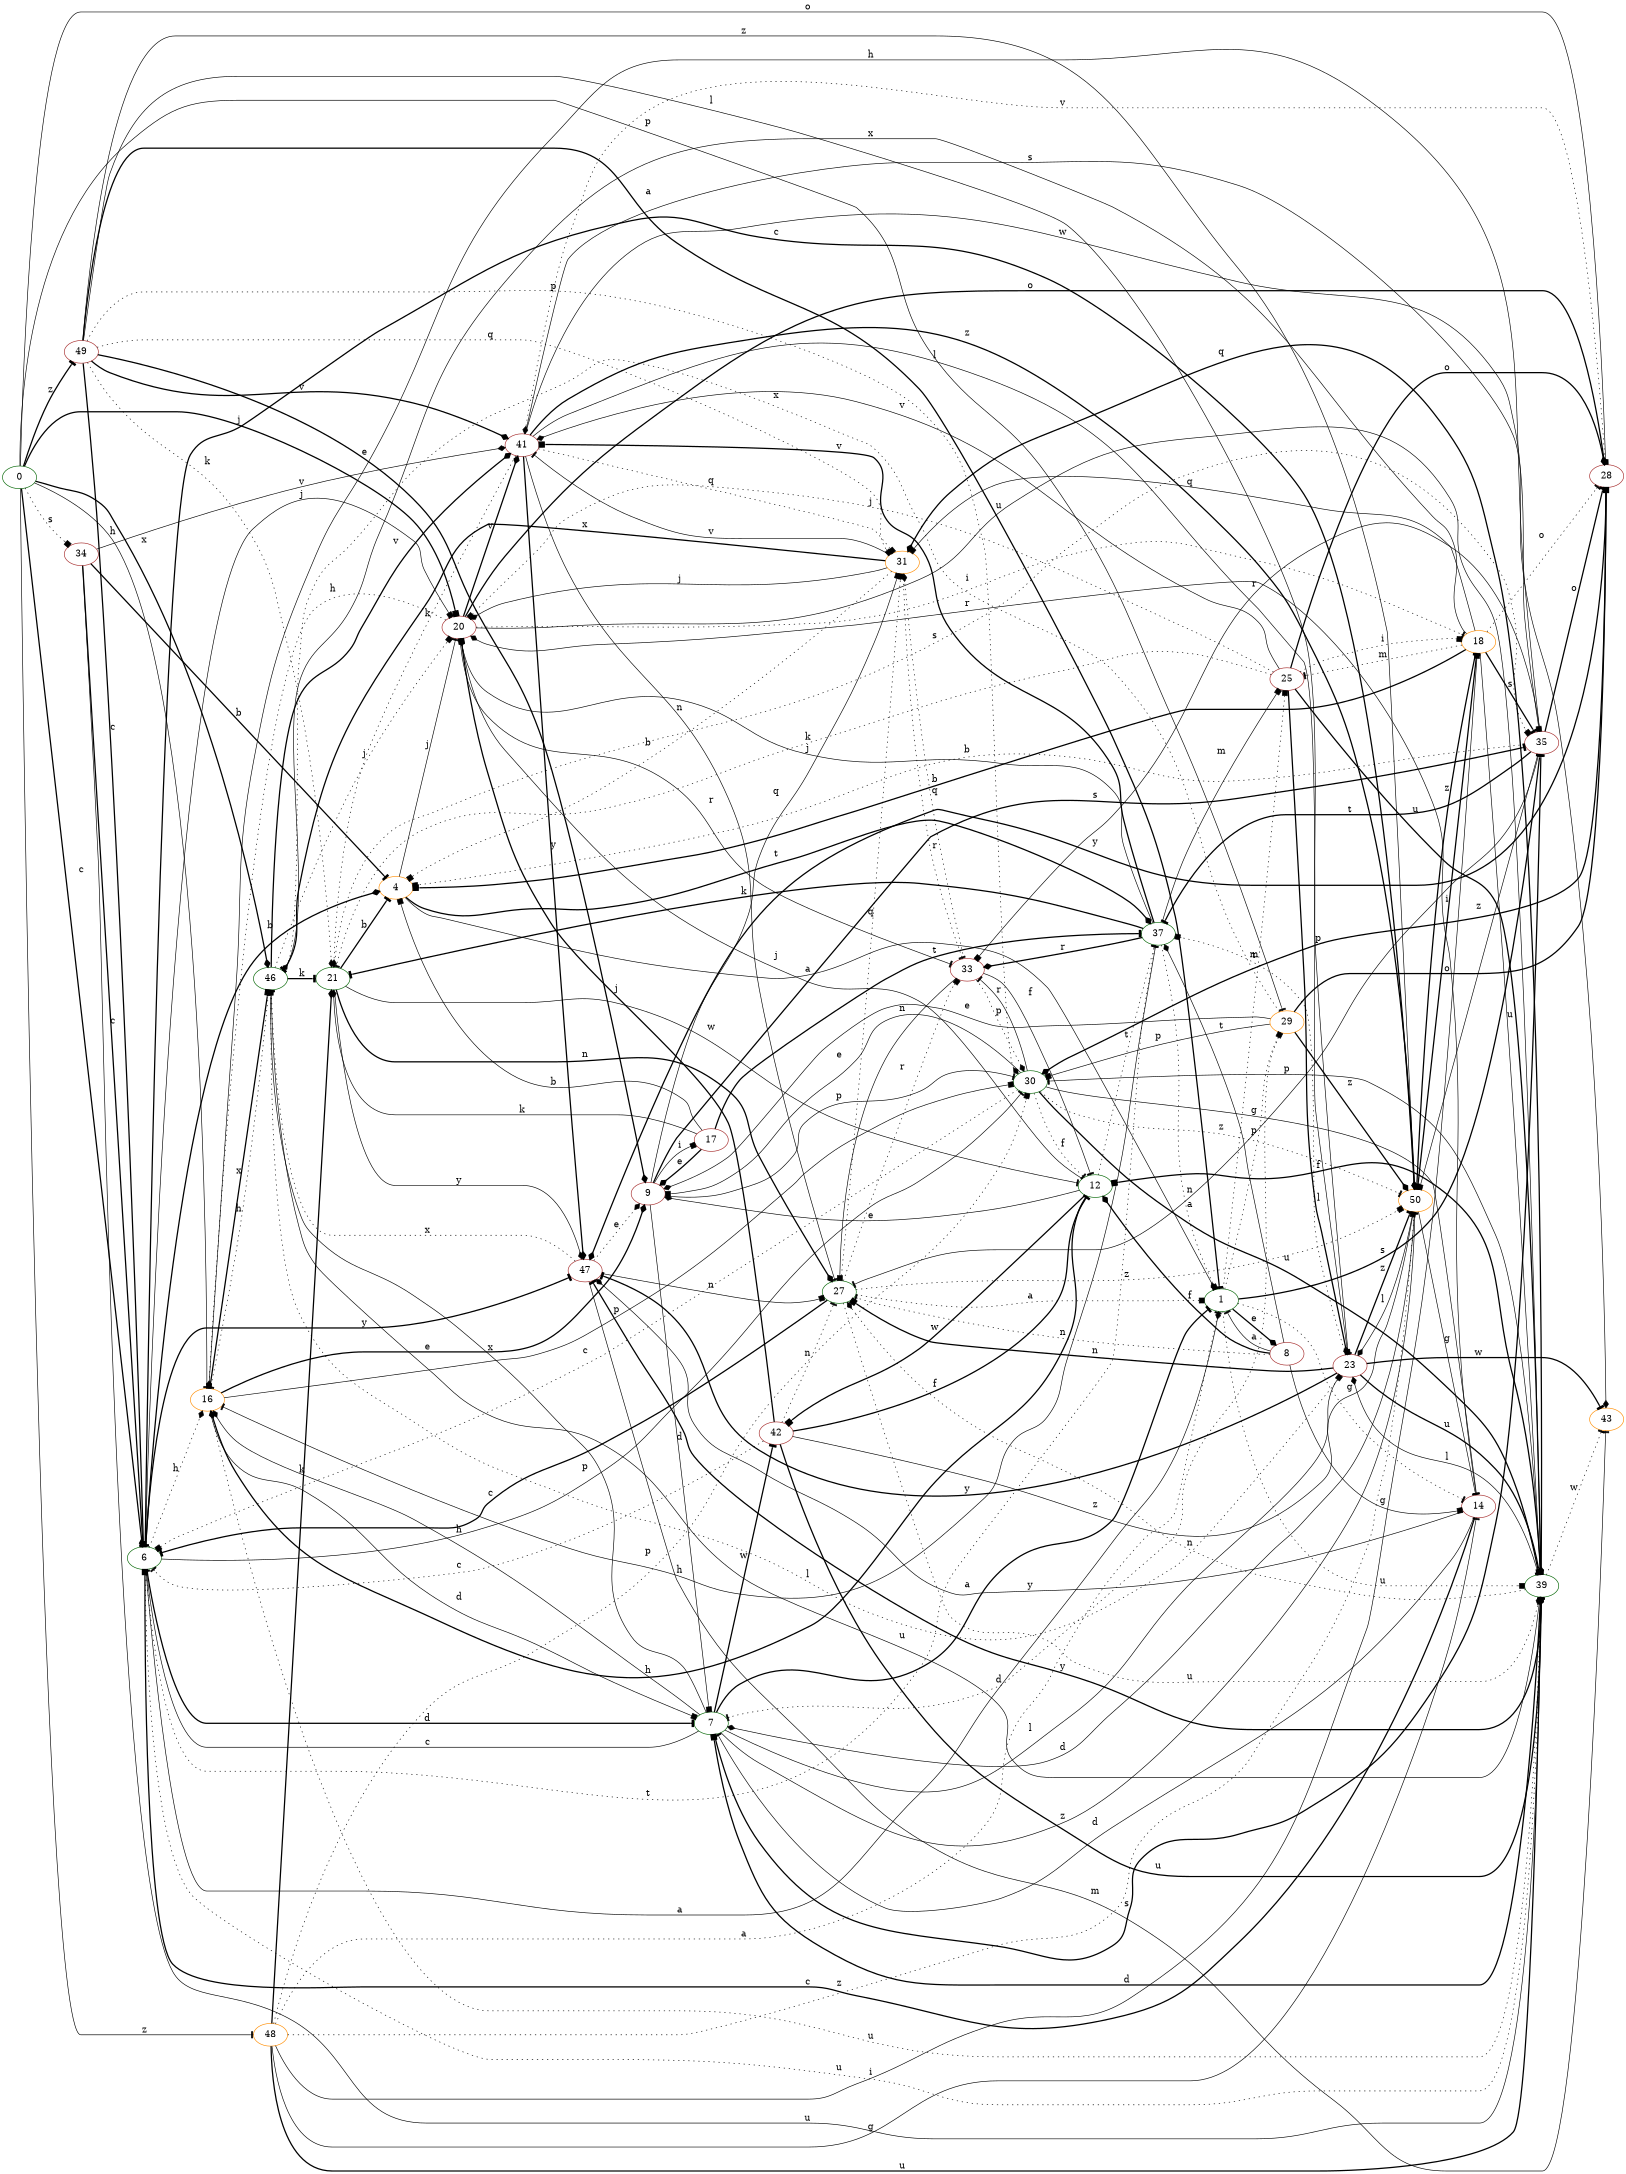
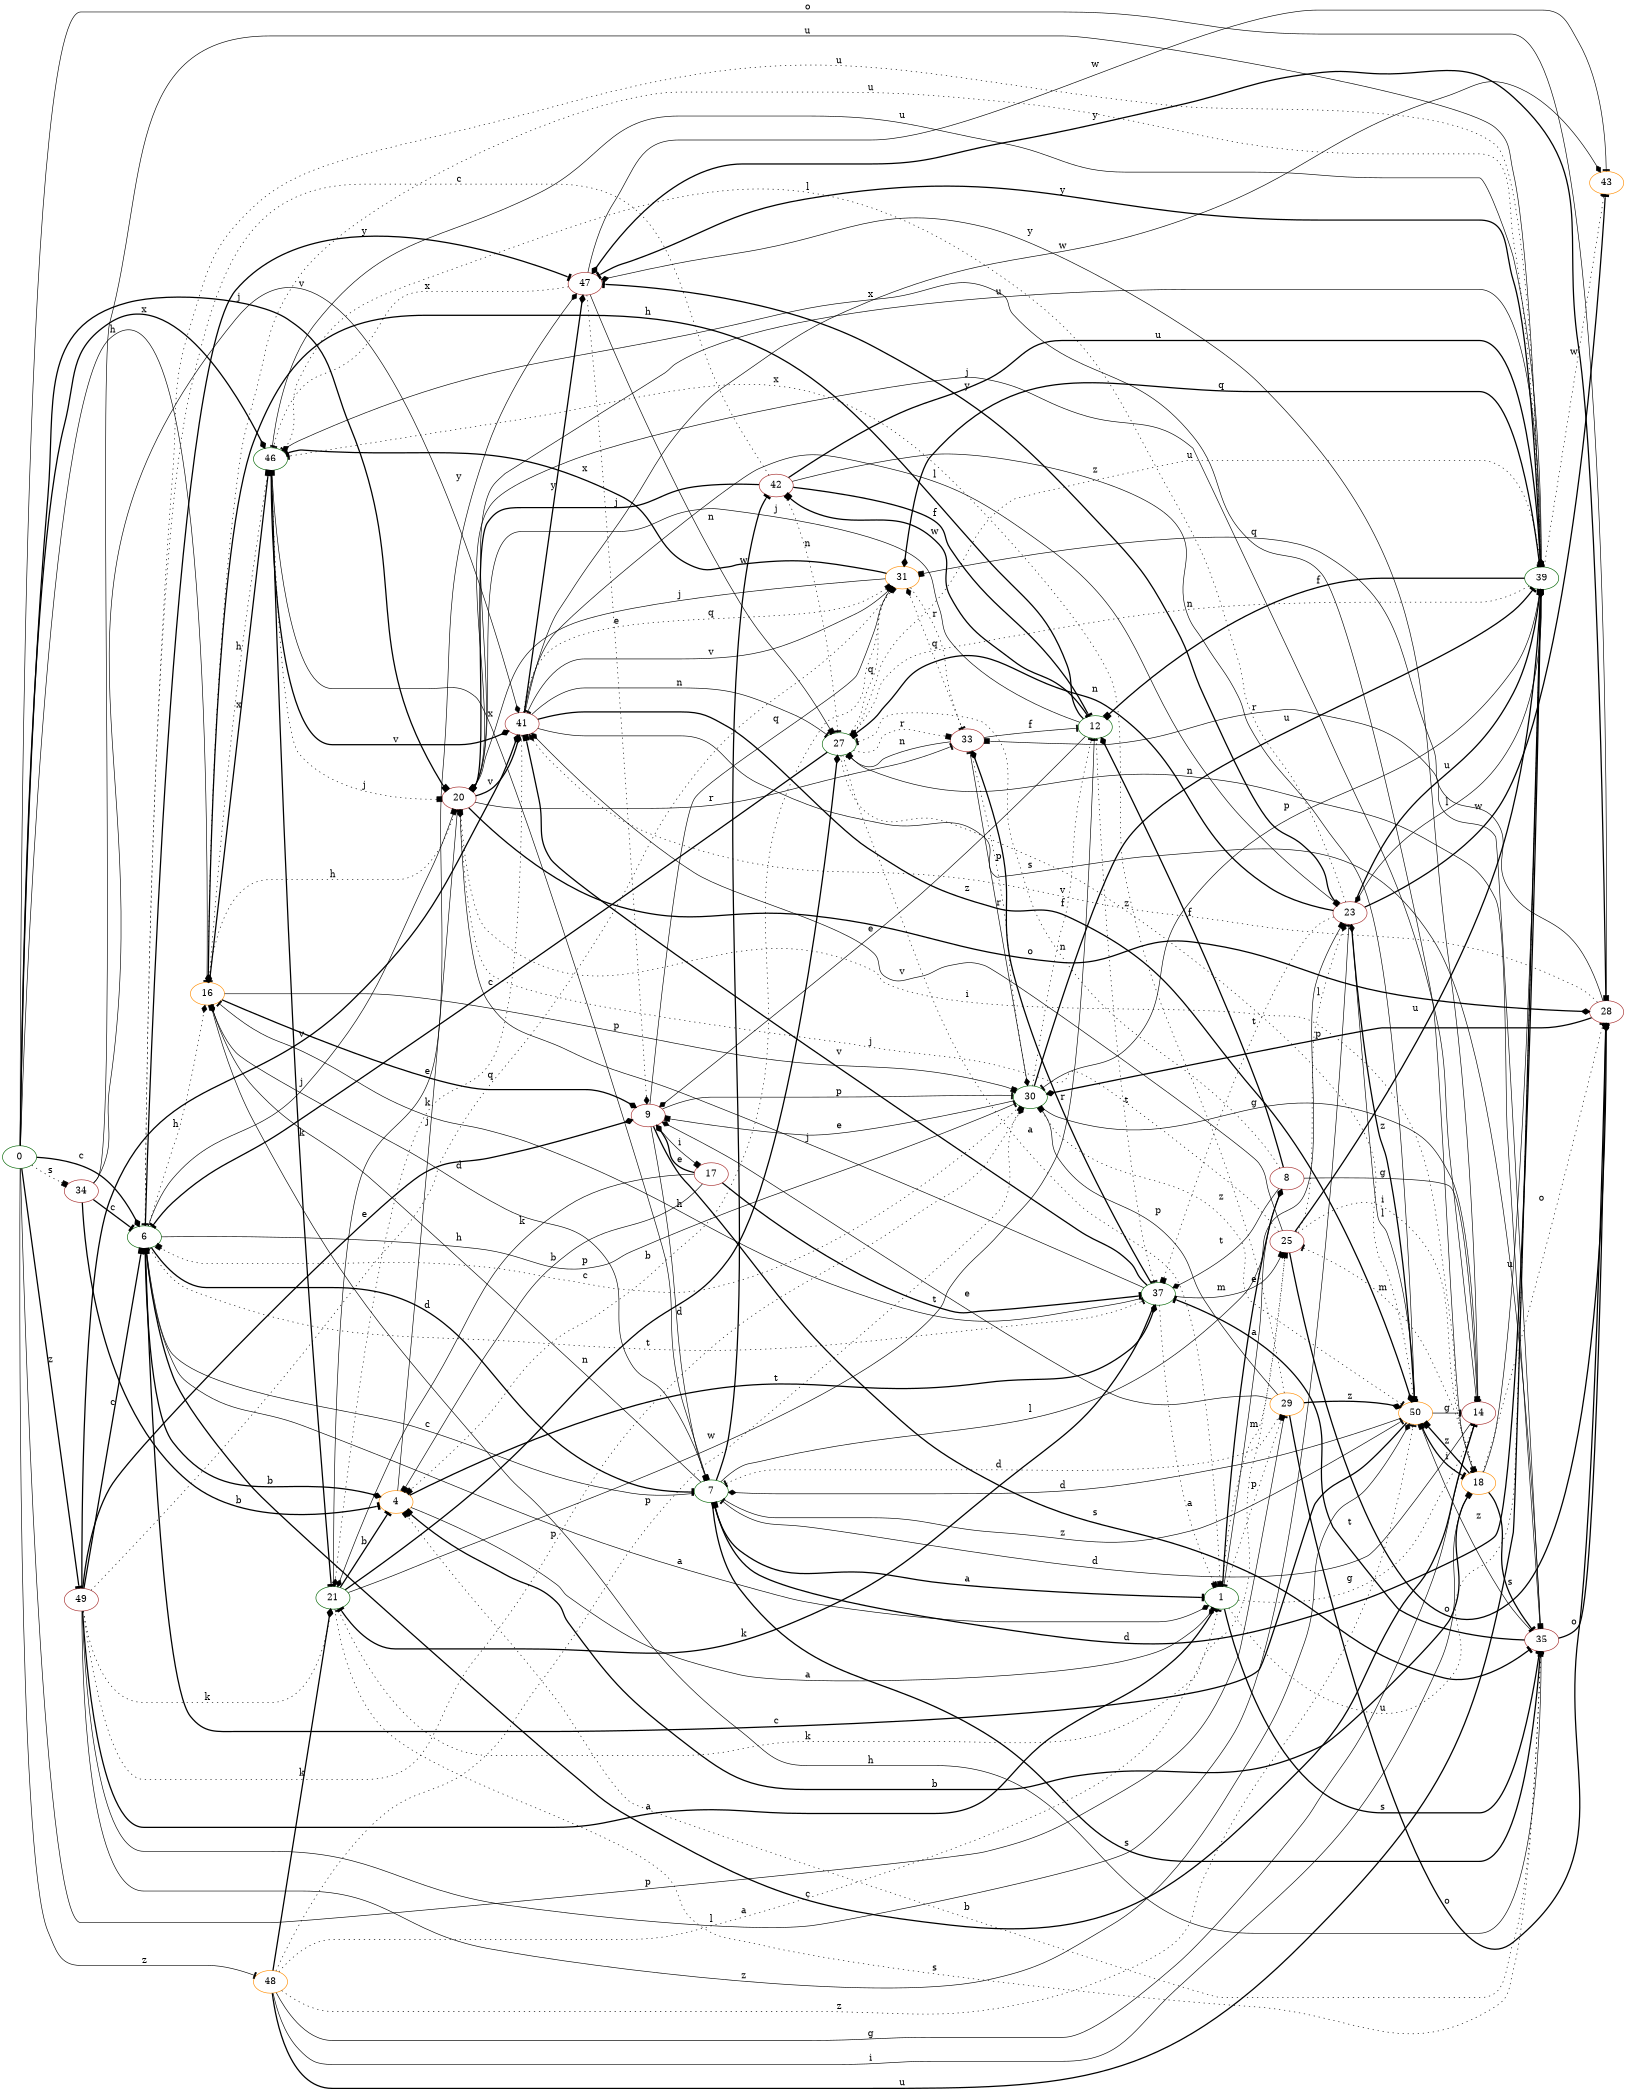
(1220, 491) -> (1381, 606)
(967, 604) -> (967, 373)
(1306, 1037) -> (1317, 1020)
(1095, 1891) -> (1095, 65)
